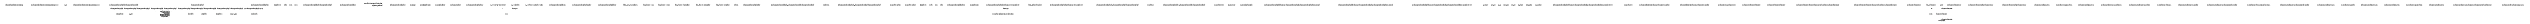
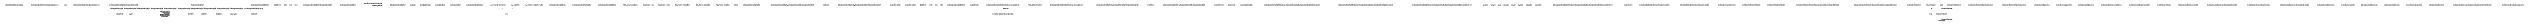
(515, 9) -> (512, 9)
